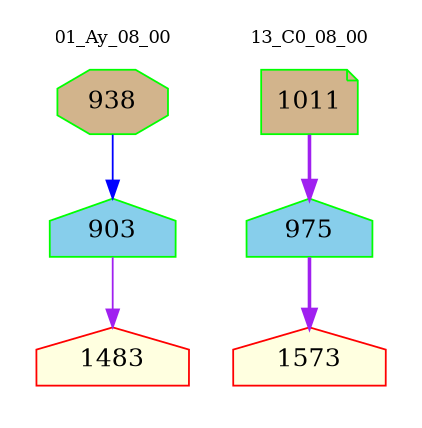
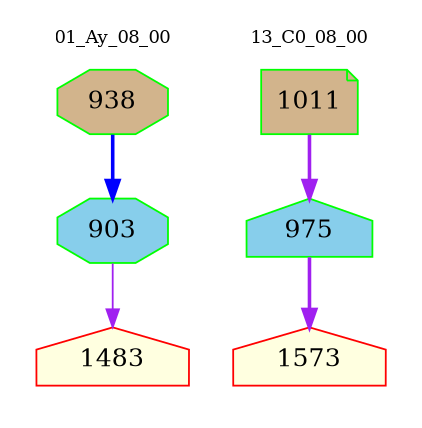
(113, 158) -> (113, 158)
(113, 231) -> (113, 231)
